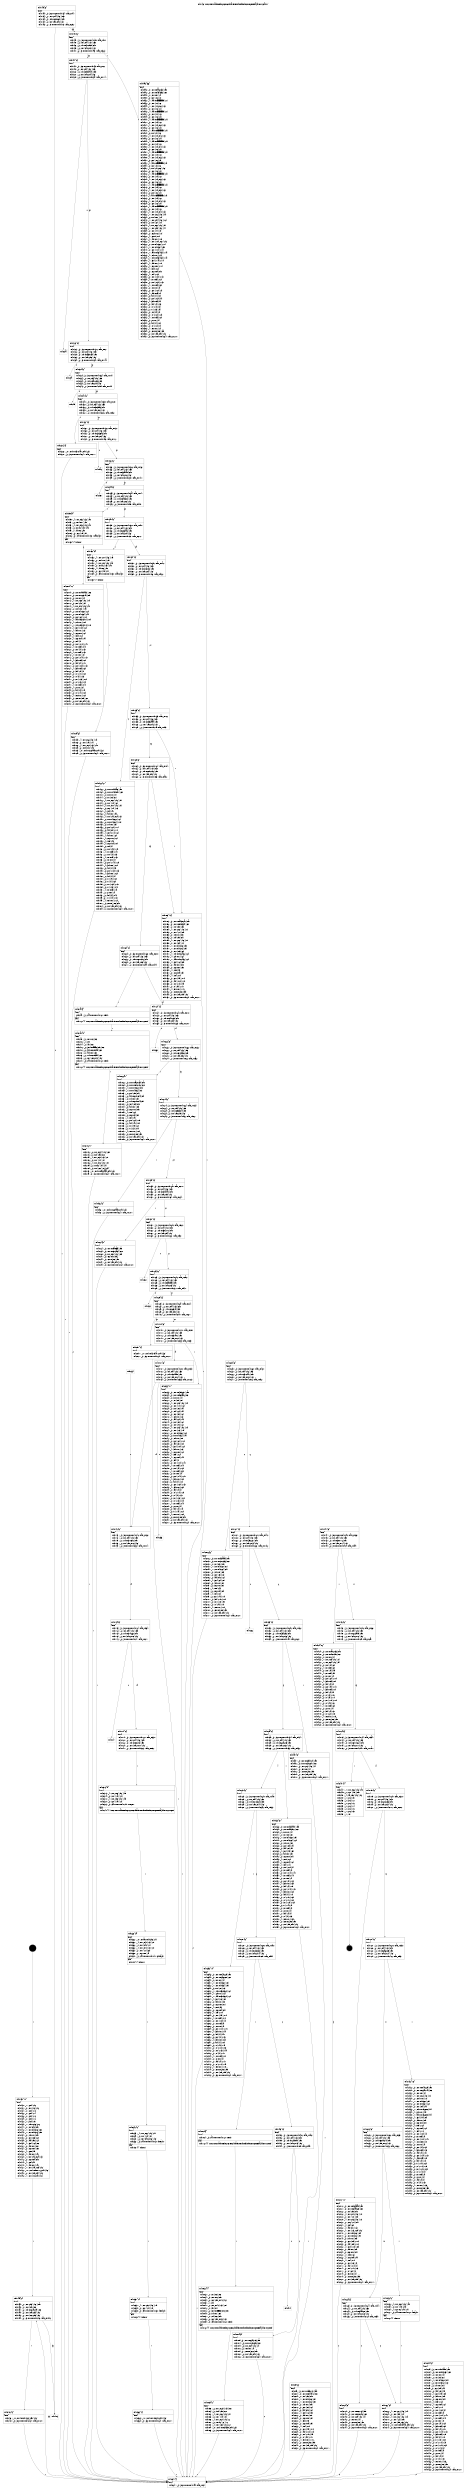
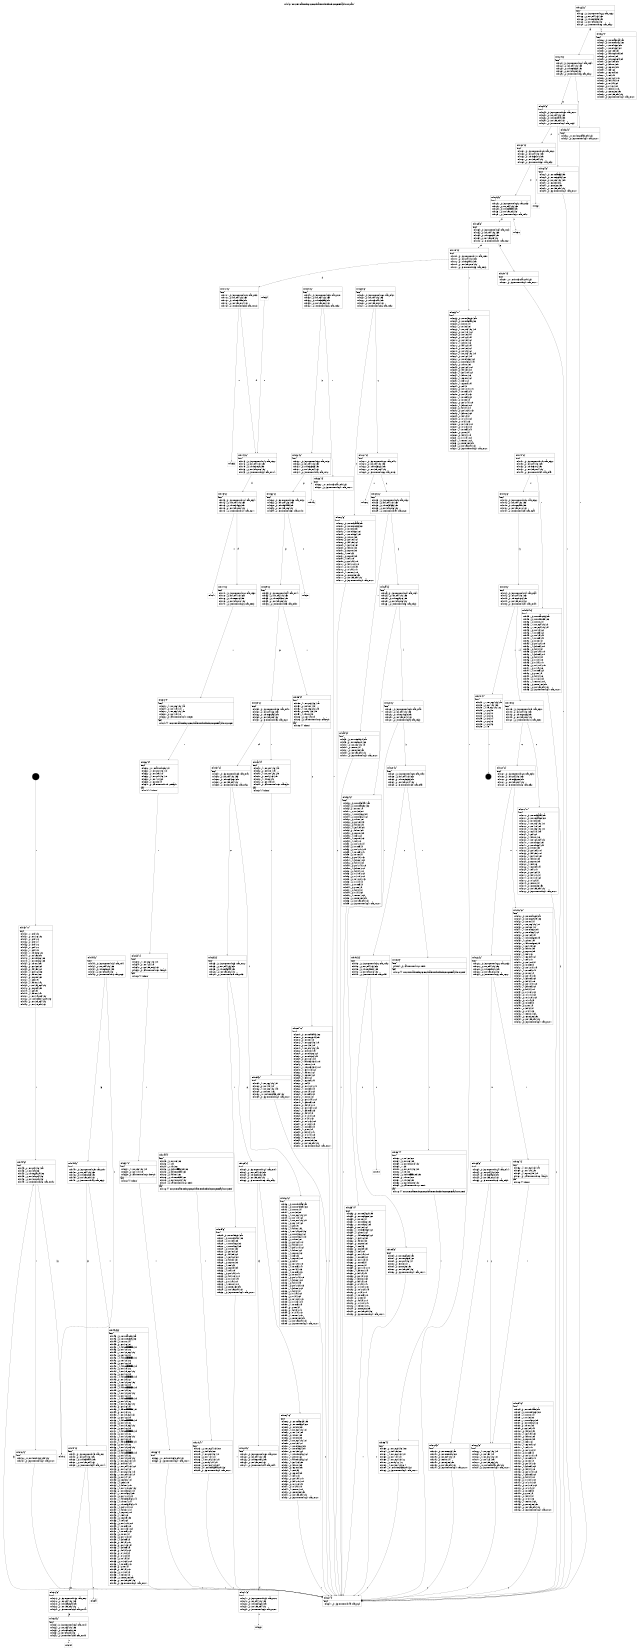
(69, 378) -> none
(96, 391) -> none
(179, 819) -> (232, 1102)
(112, 1016) -> none
(175, 1033) -> none
